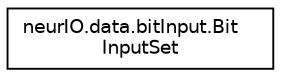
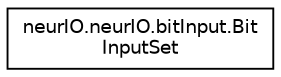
(140, 39) -> (140, 39)
